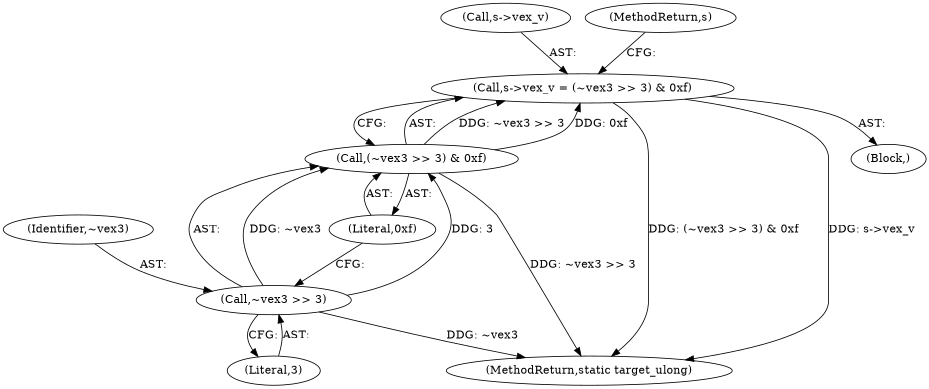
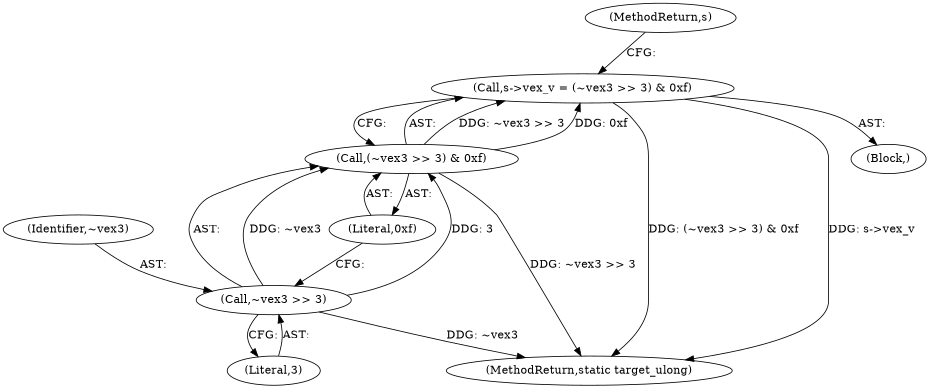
(506, 18) -> none
